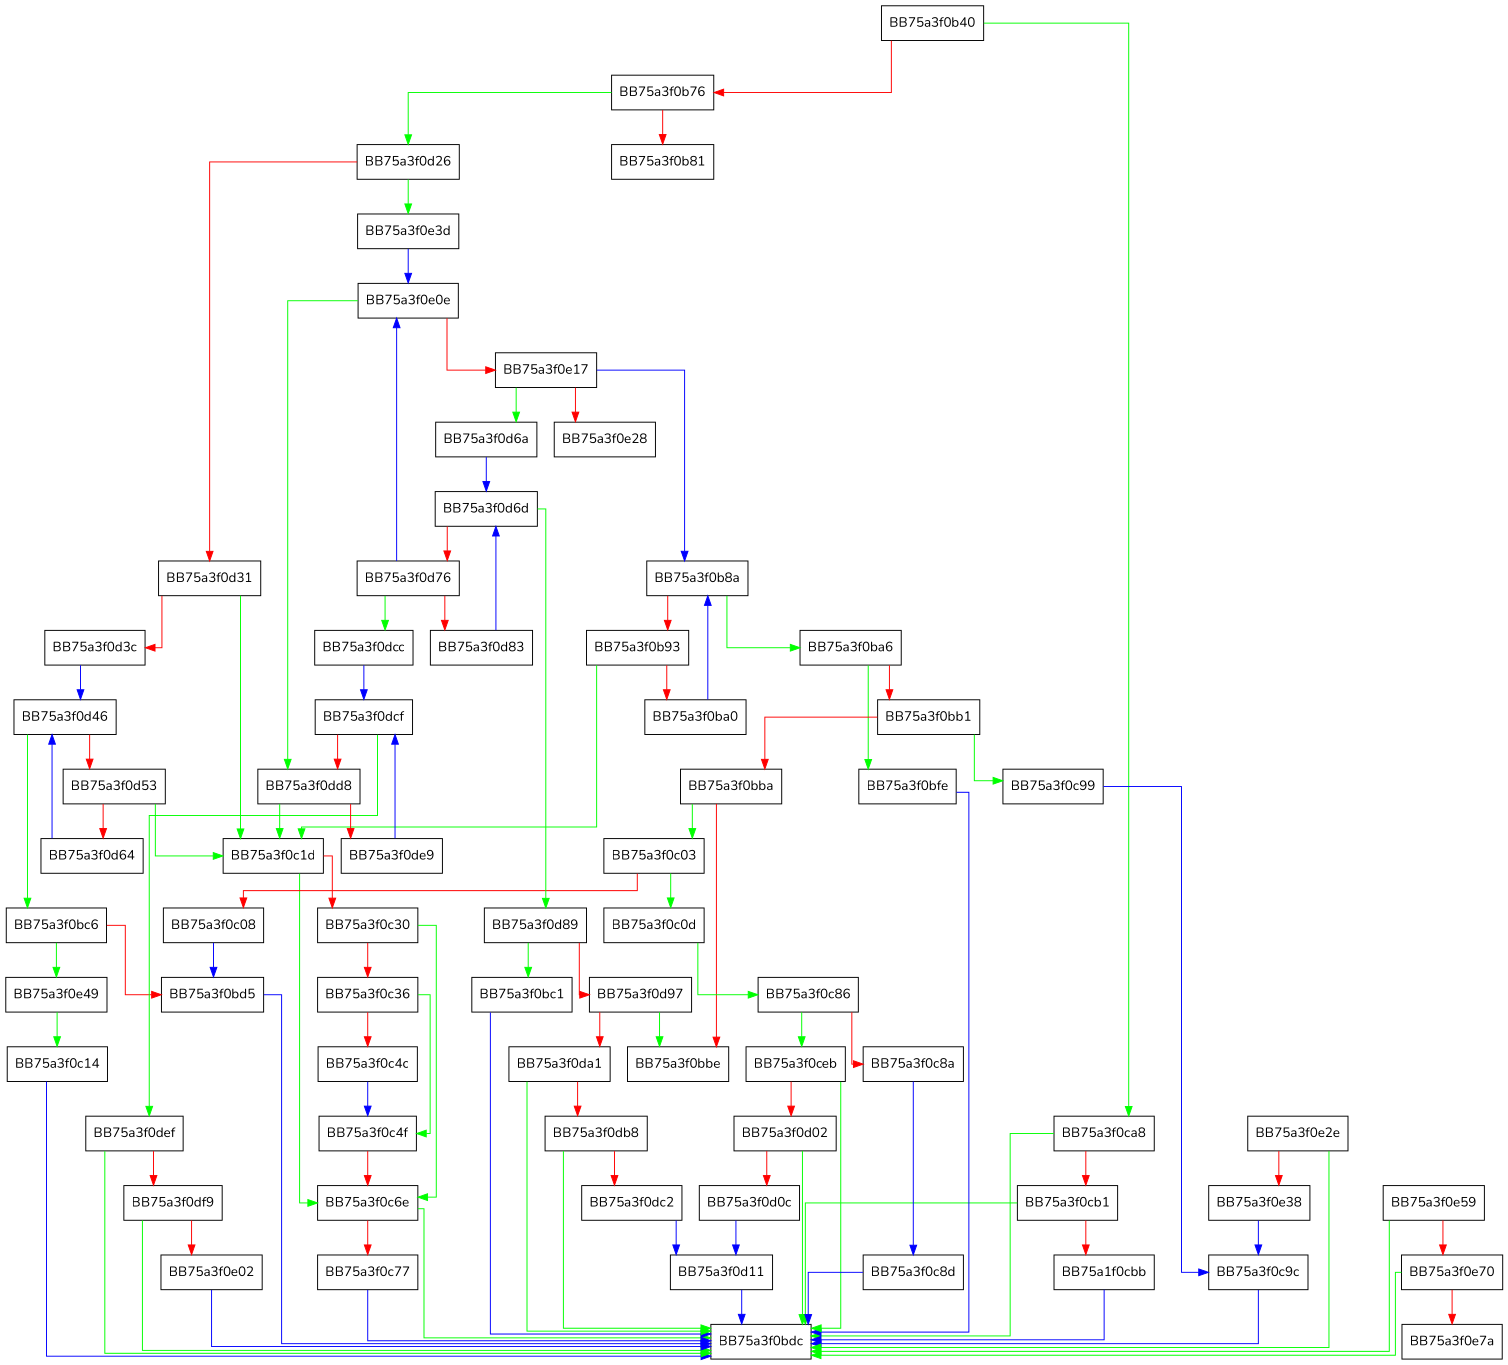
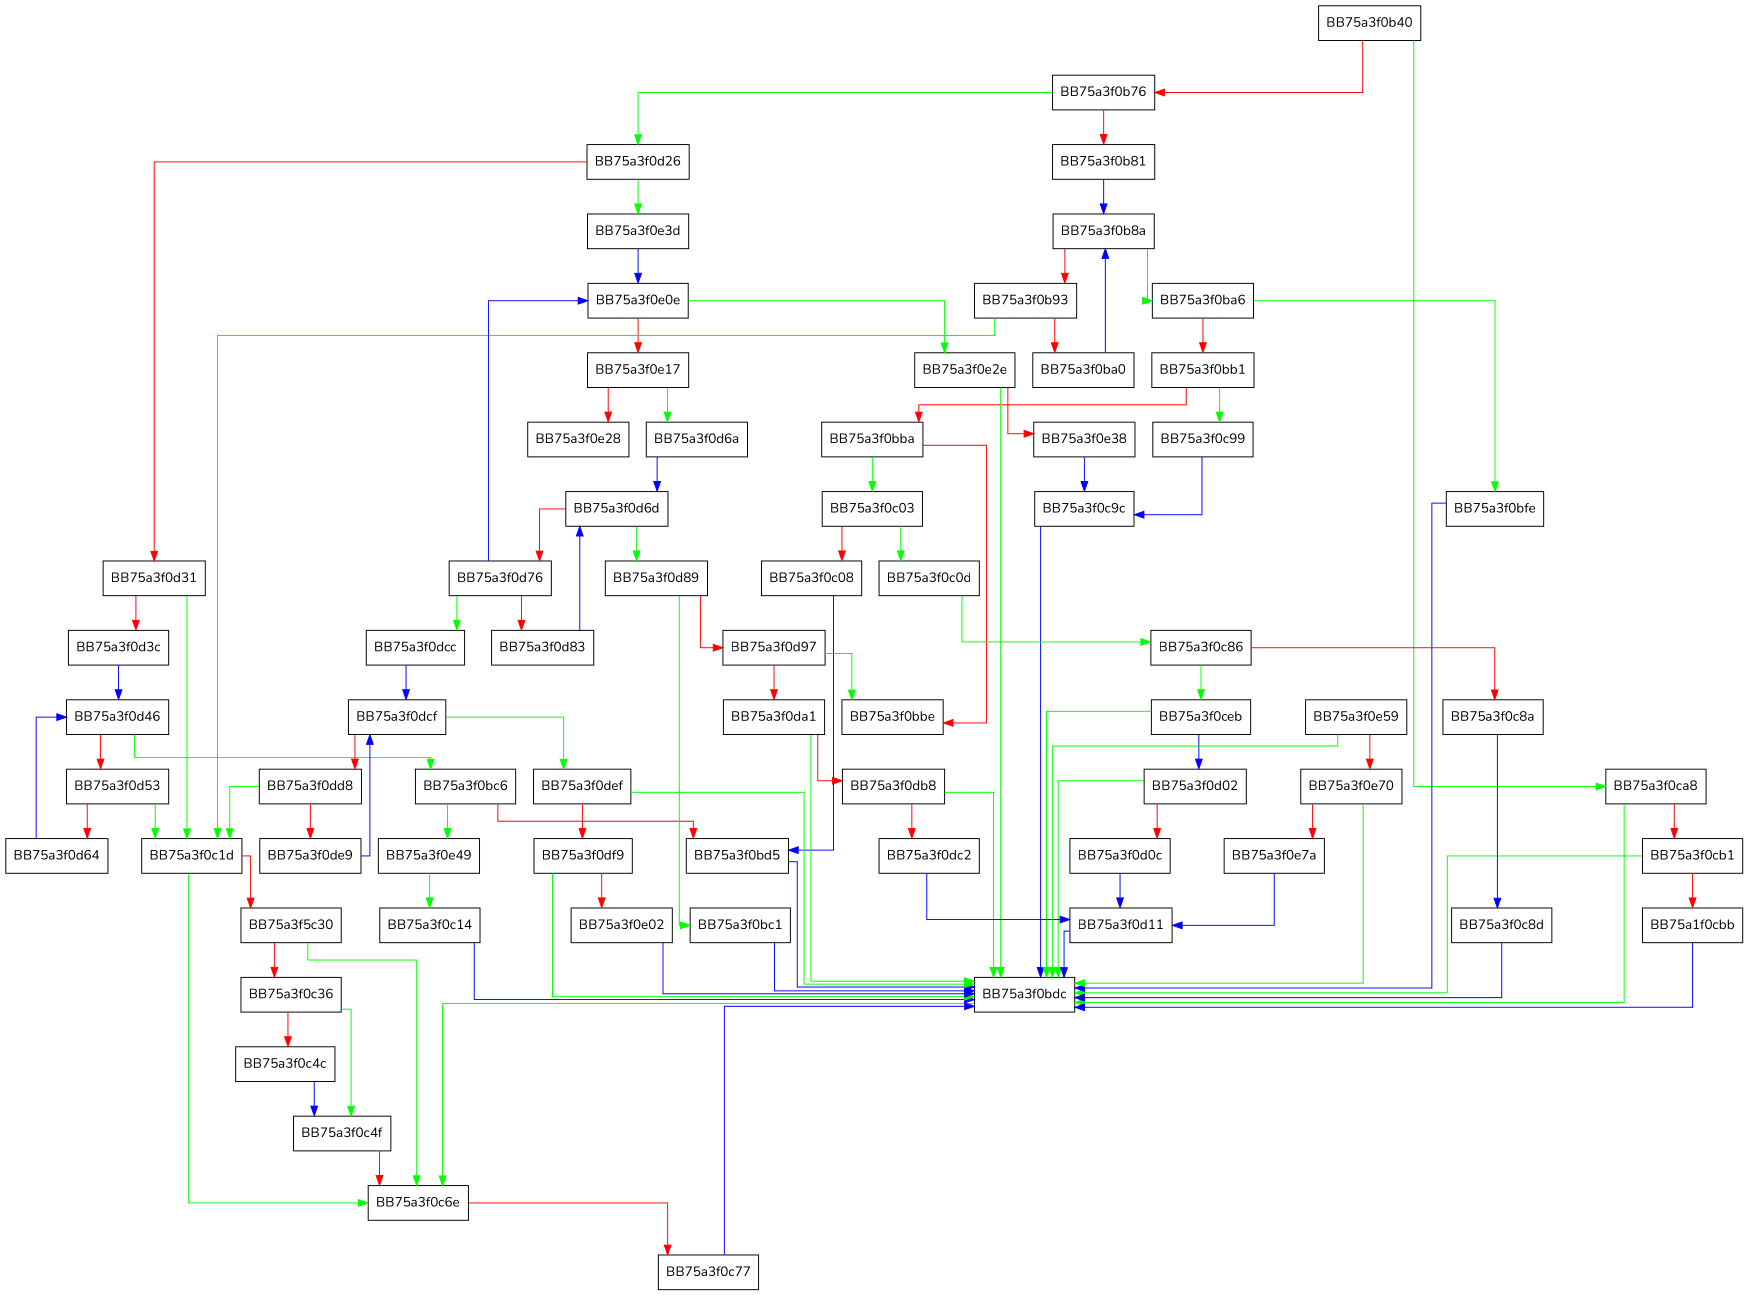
(685, 417) -> (1104, 192)
(288, 495) -> (838, 301)
(368, 925) -> (291, 925)
none -> (1254, 925)
(791, 1094) -> (1199, 752)
(424, 1326) -> (464, 1003)
